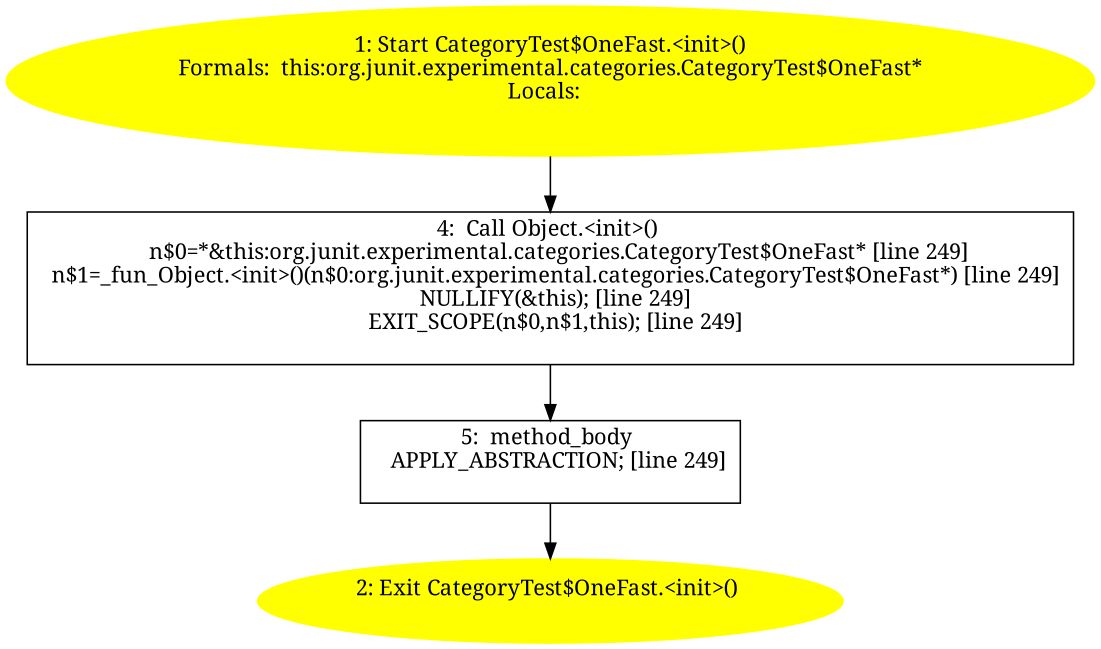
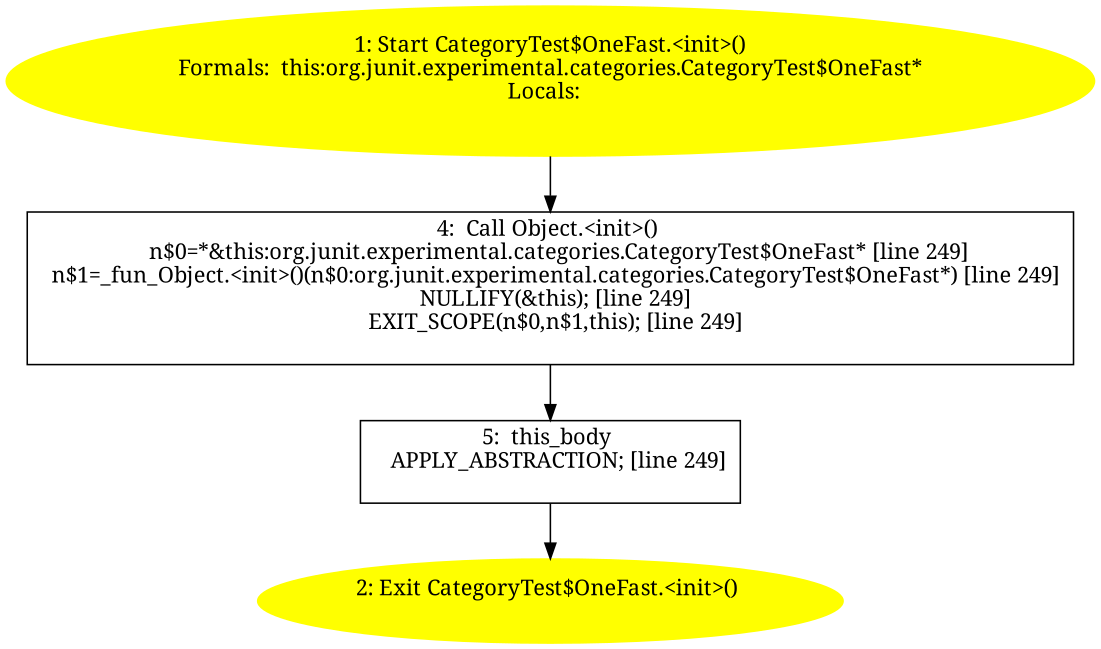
(550, 462) -> (550, 462)
